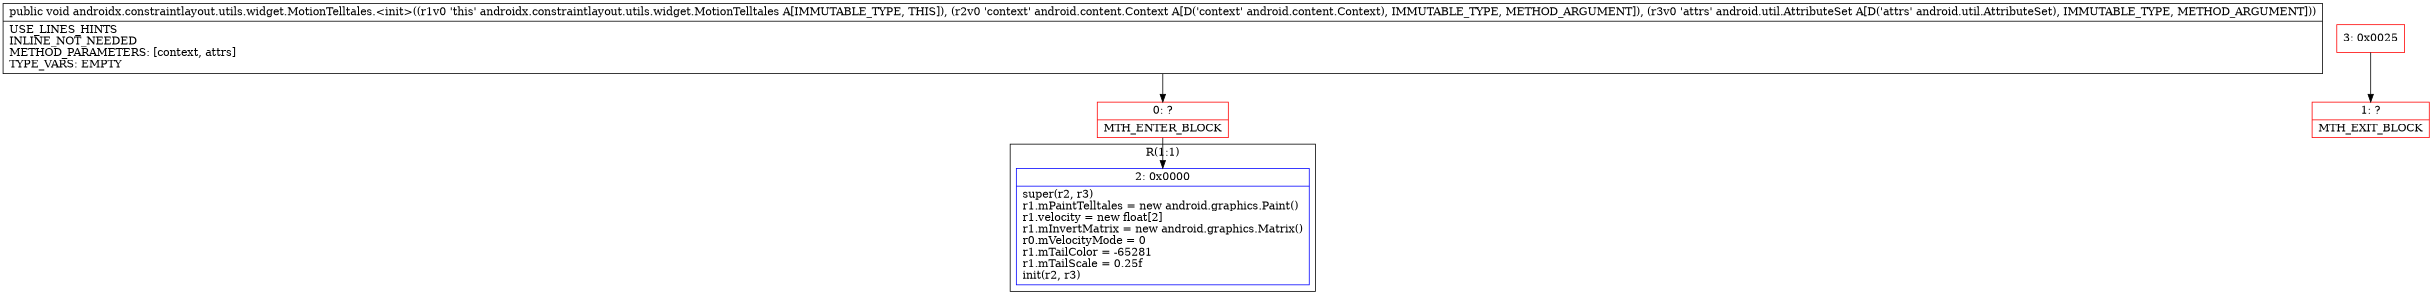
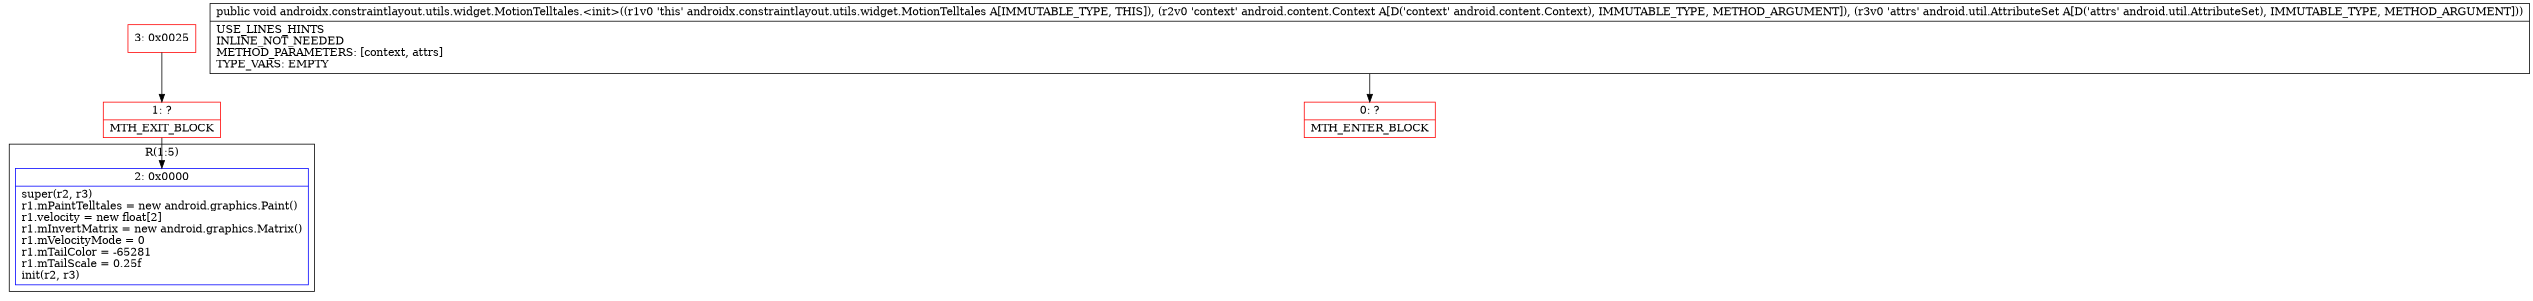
(1163, 149) -> (162, 149)
(1163, 153) -> (162, 153)
(1084, 241) -> (83, 241)
